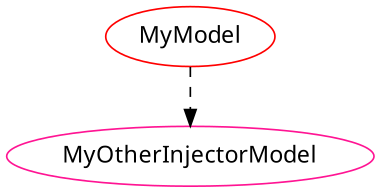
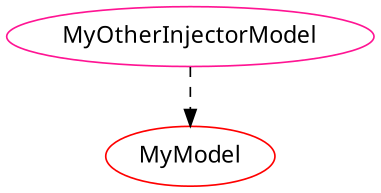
(190, 88) -> (190, 88)
